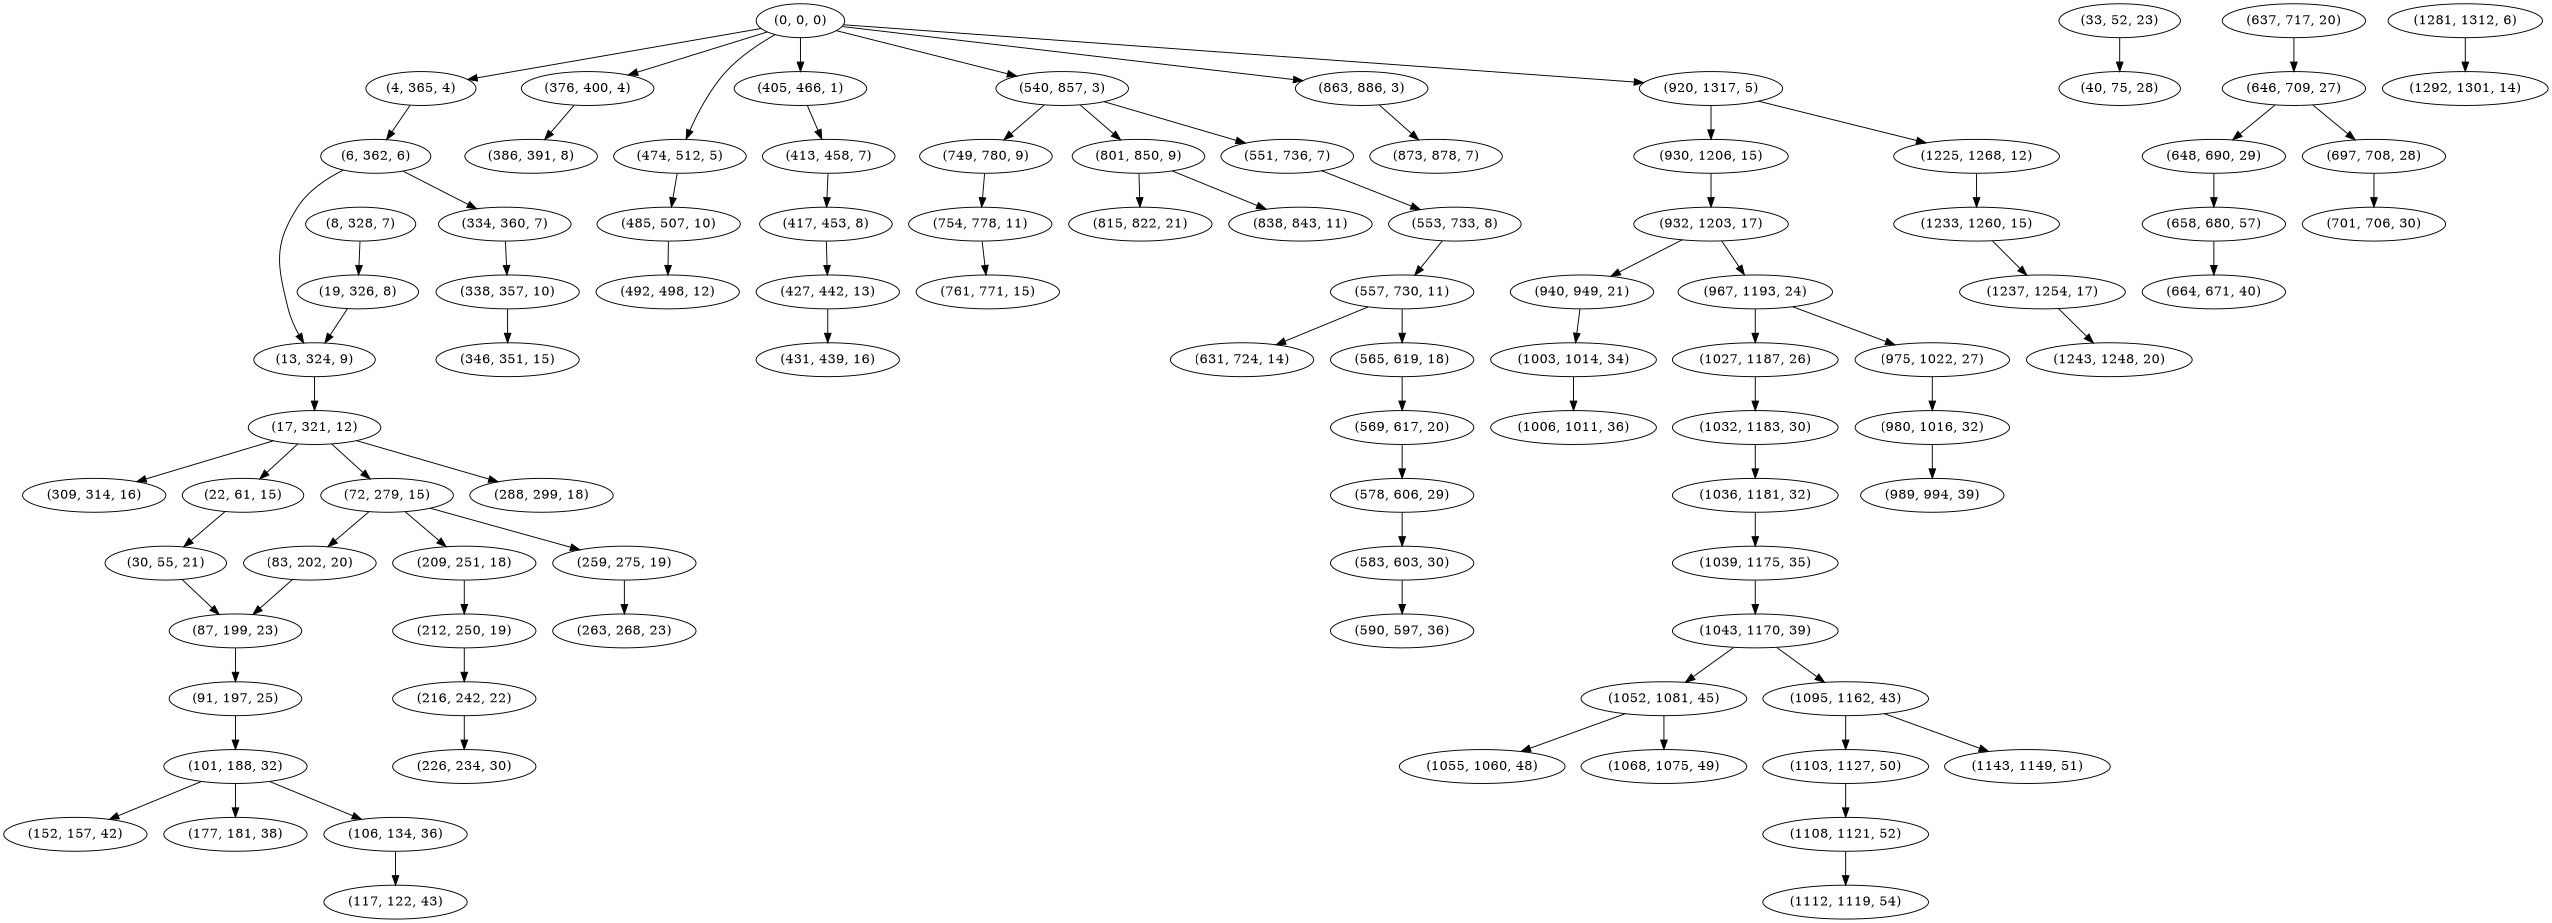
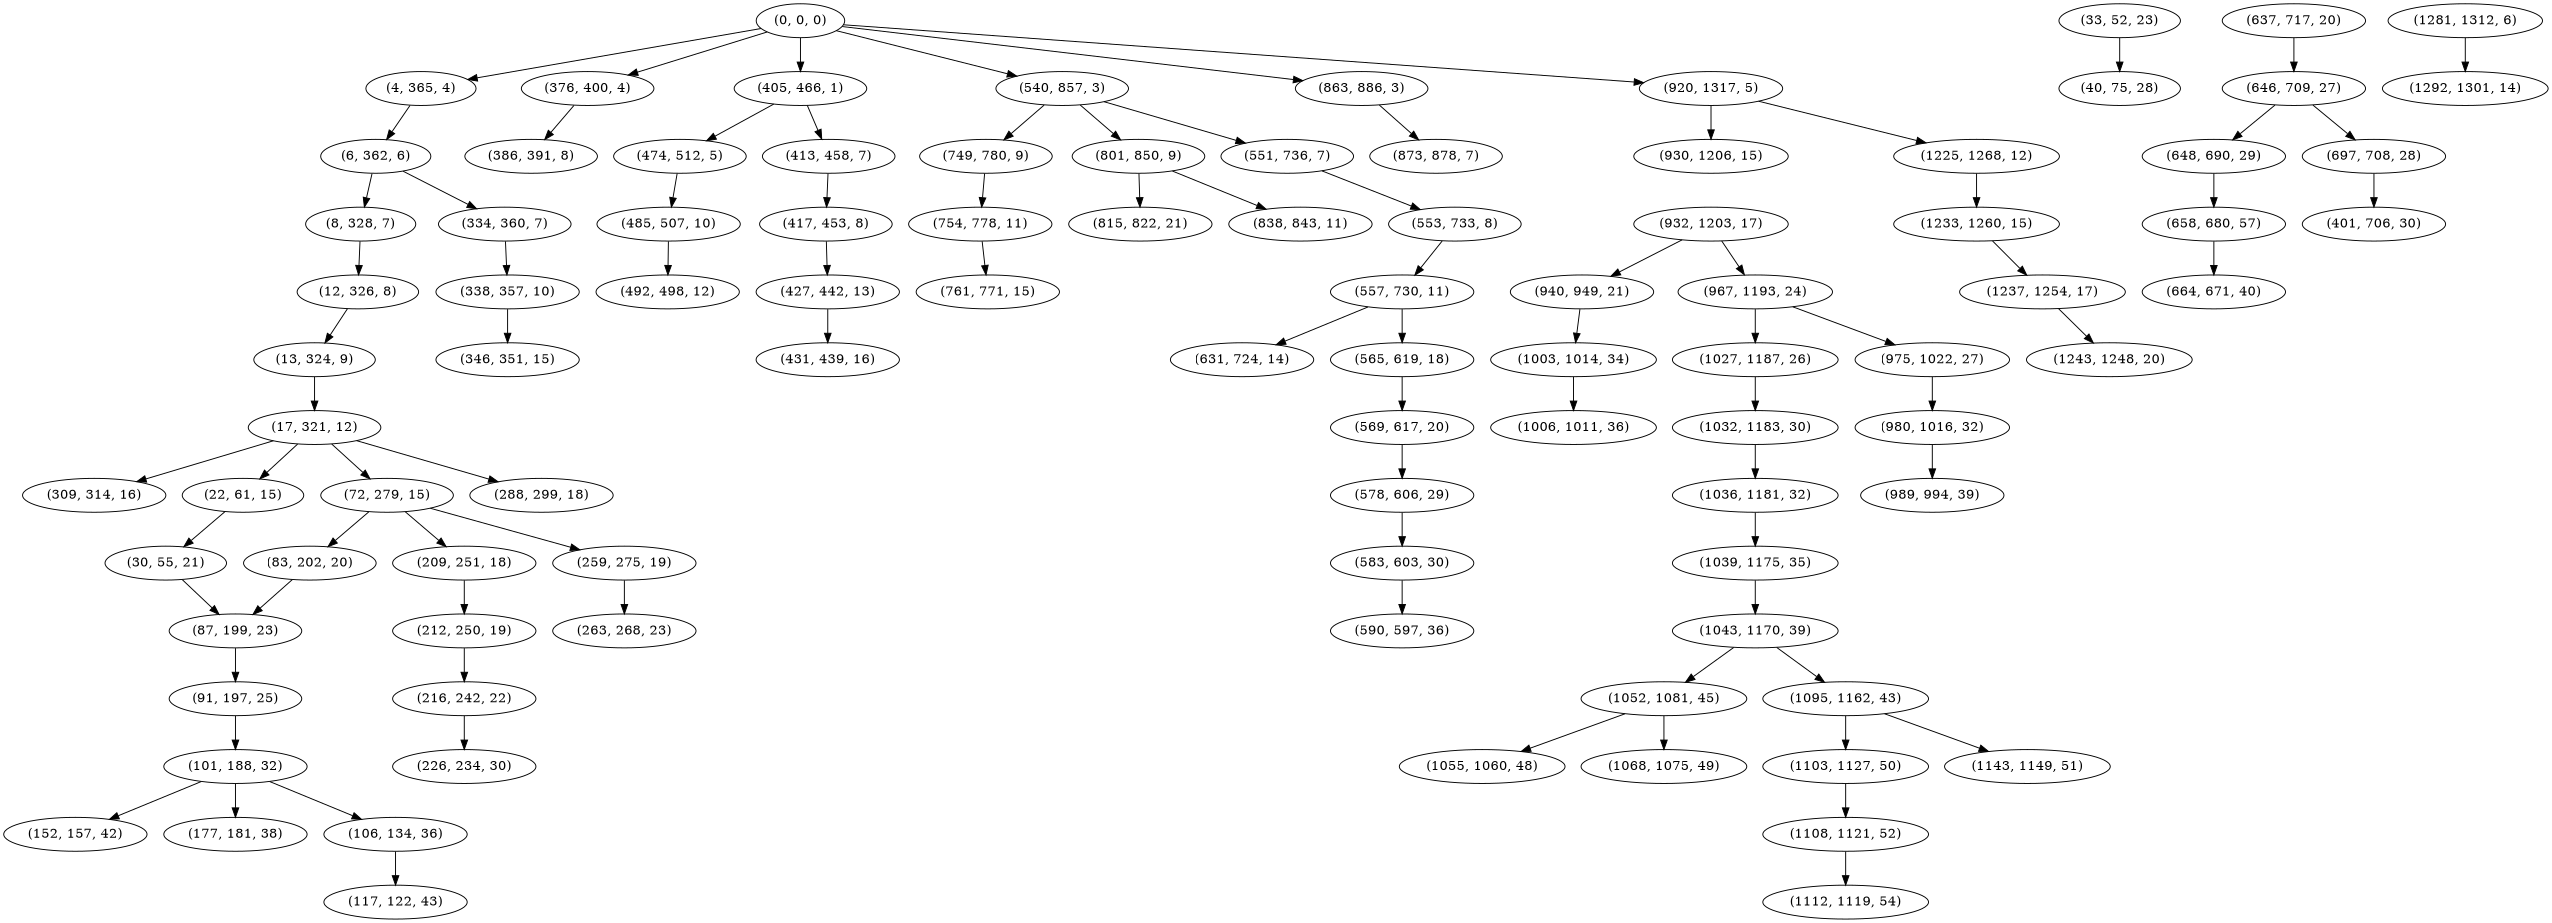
(724, 75) -> (744, 120)
(1711, 186) -> none
(2374, 224) -> (2374, 224)
(282, 241) -> (369, 186)
(358, 292) -> (358, 292)
